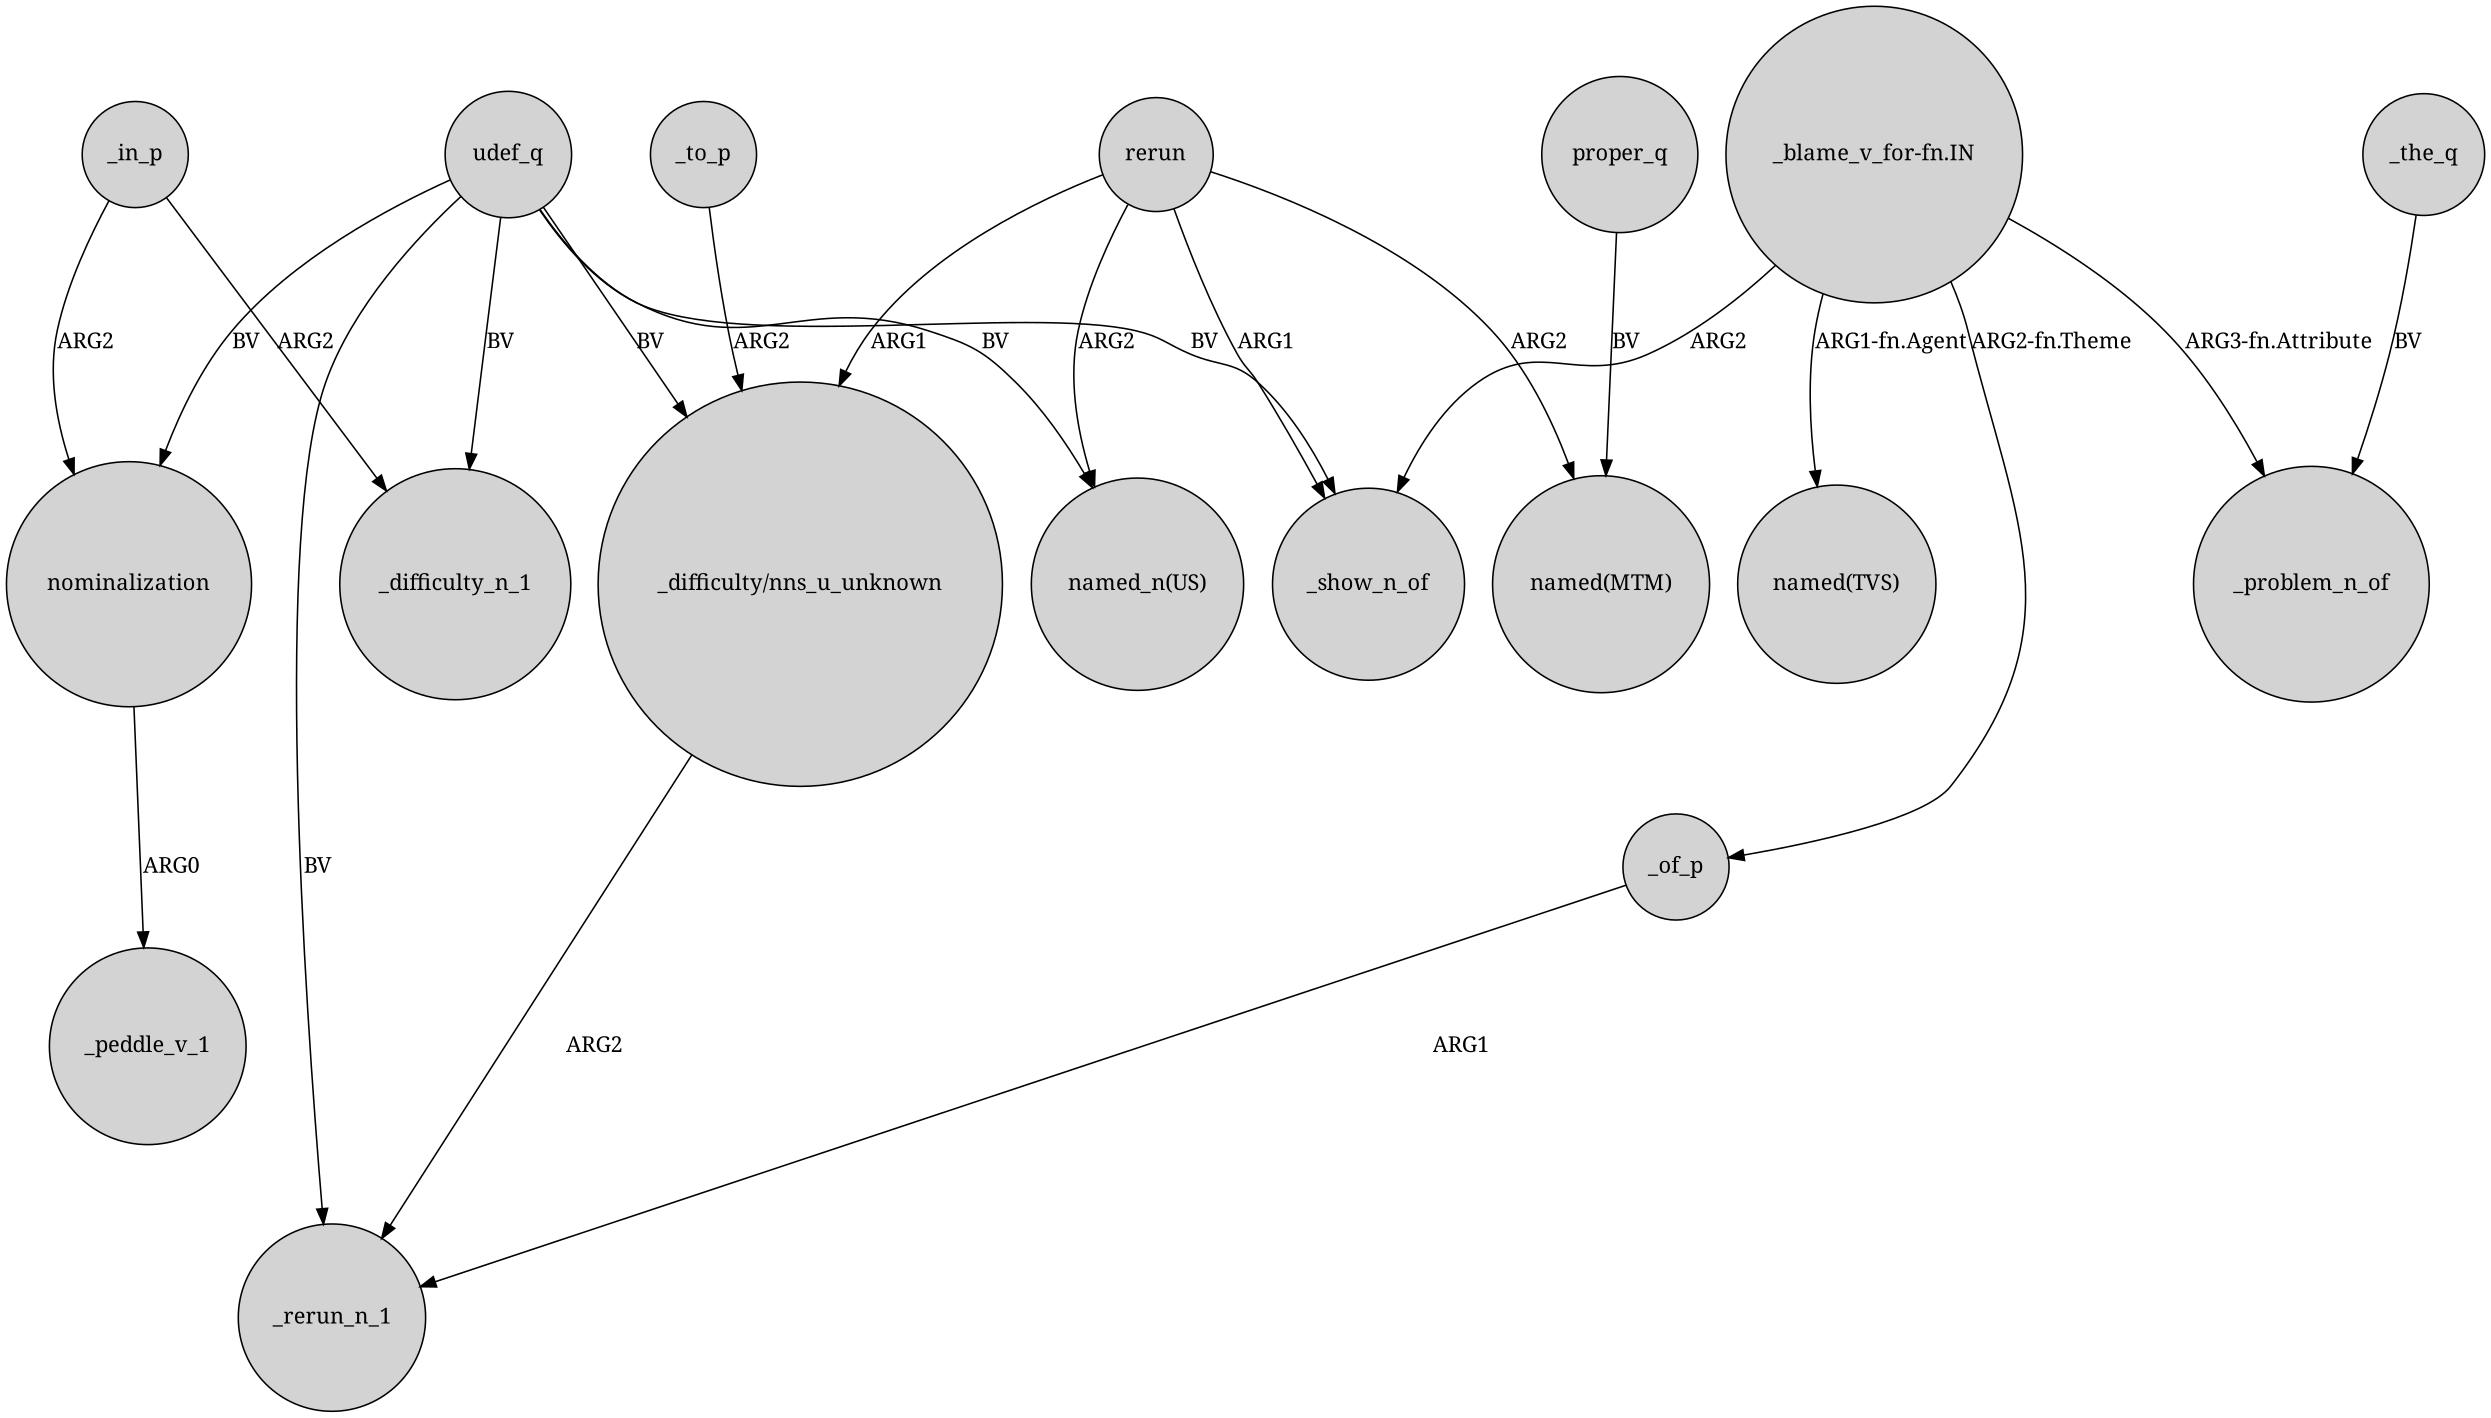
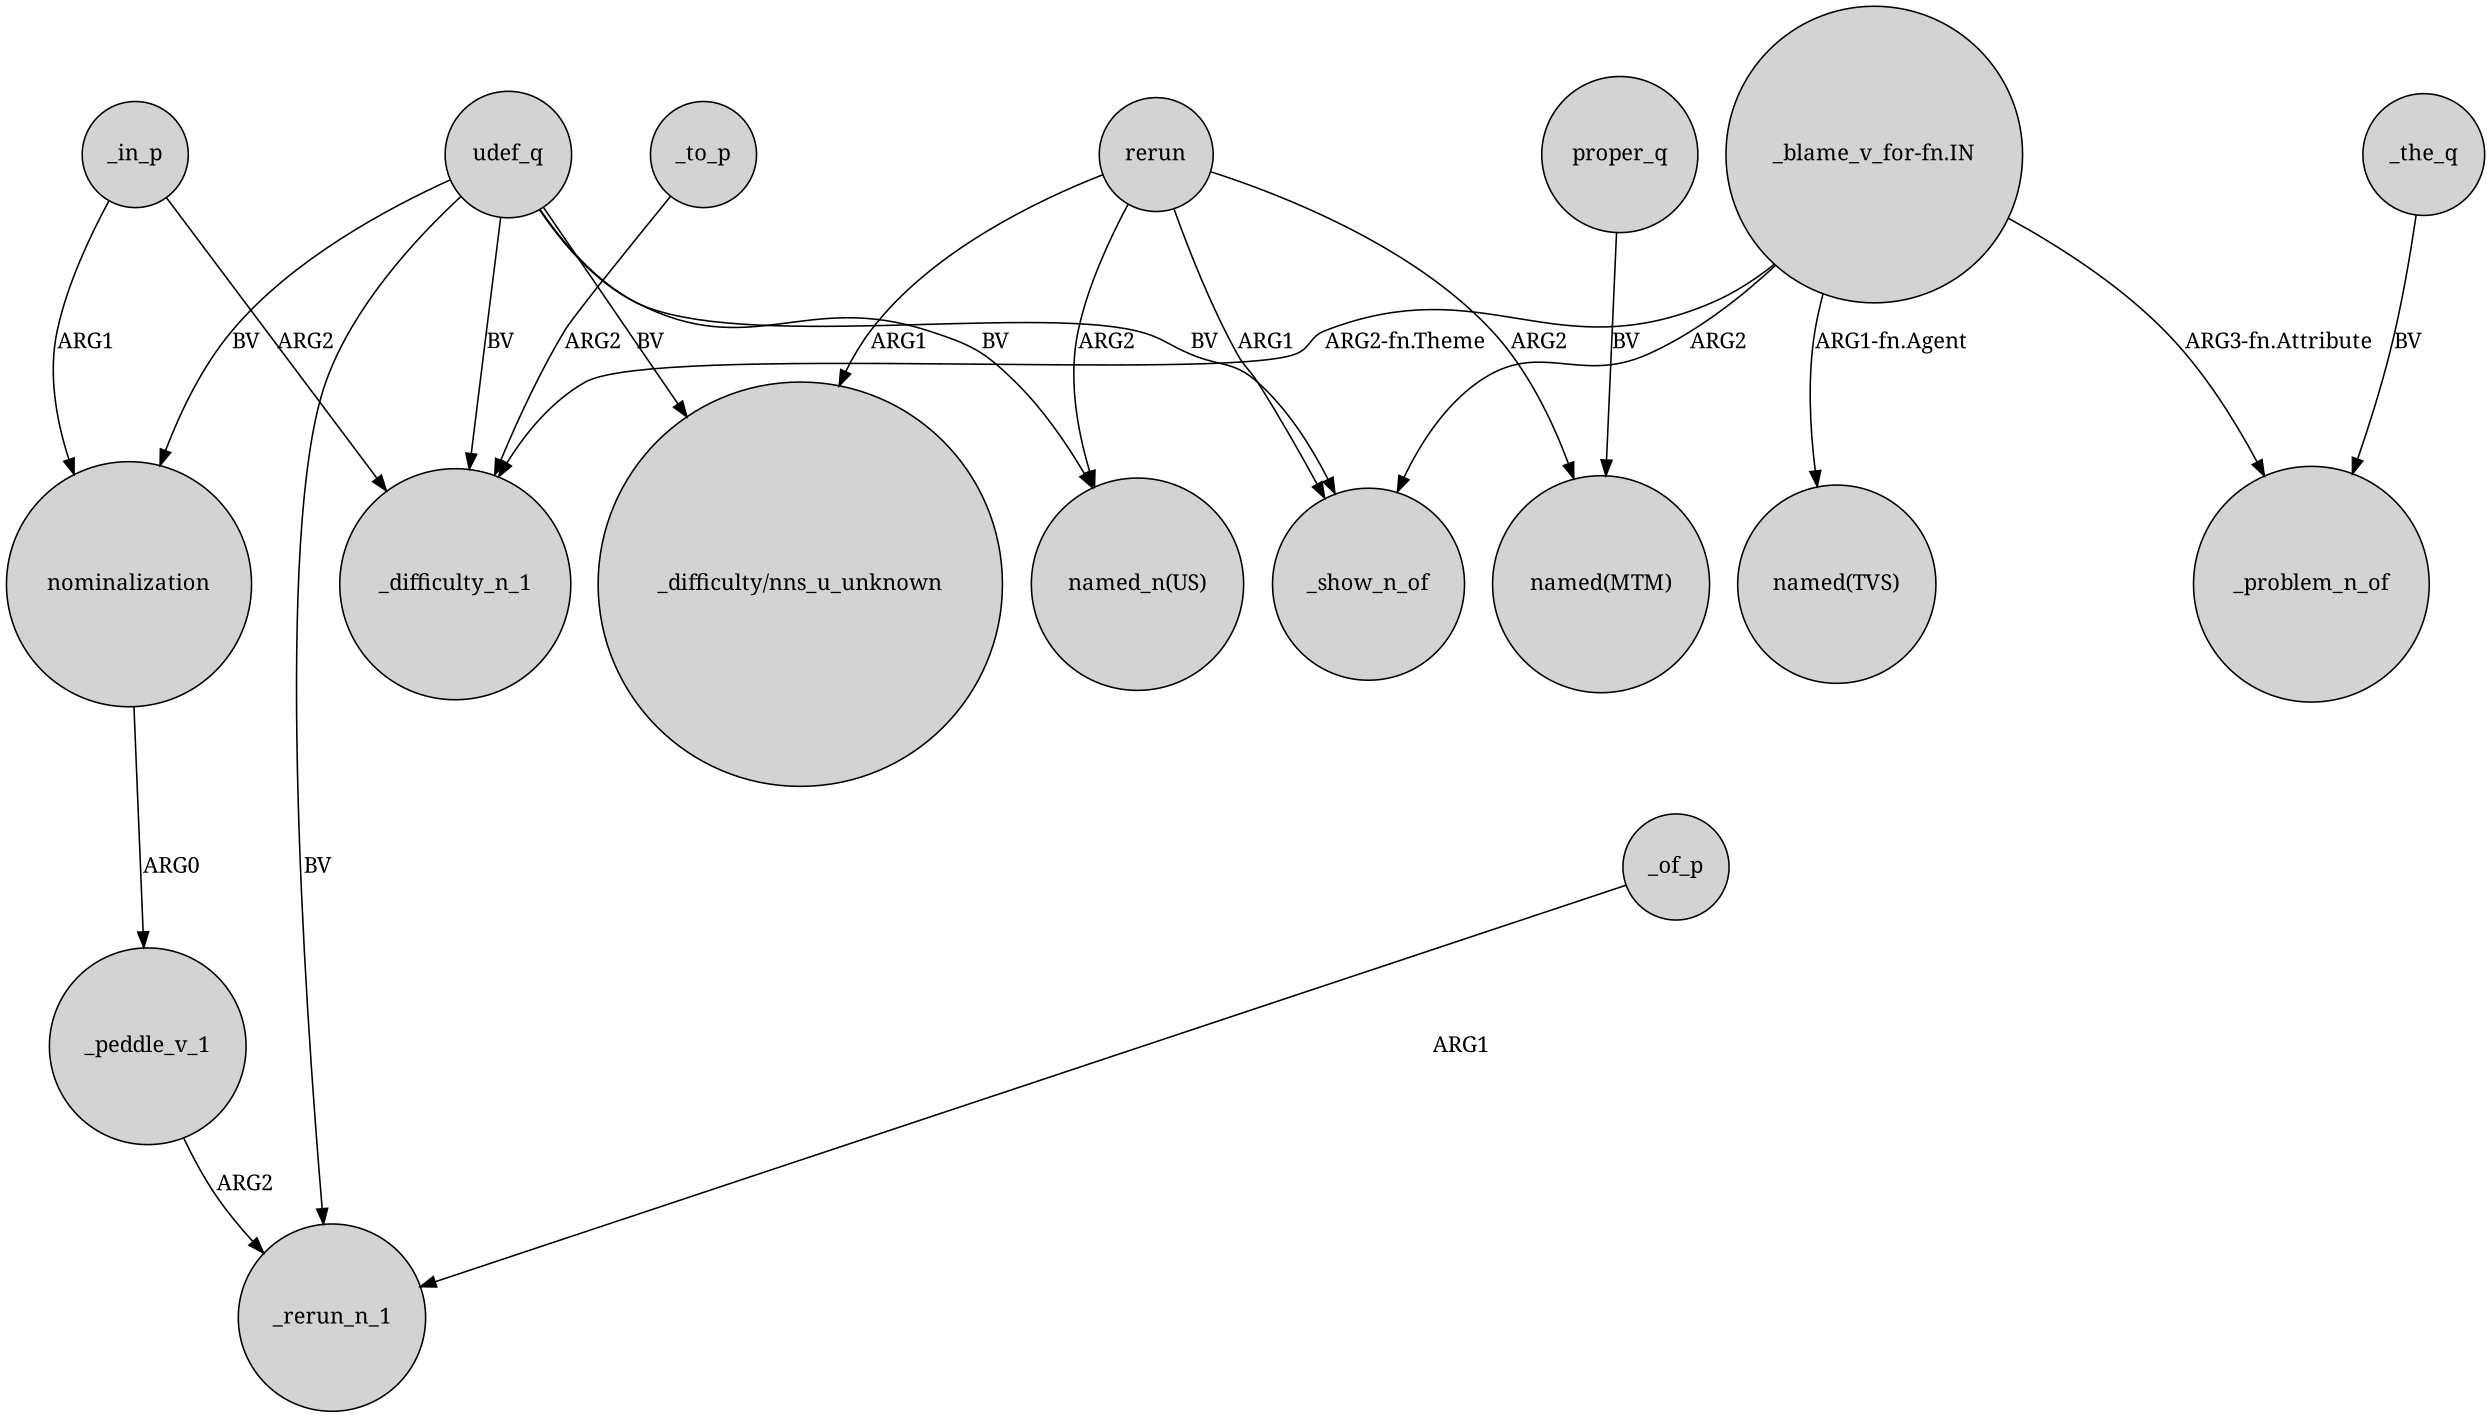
(721, 292) -> (572, 320)
(86, 342) -> (86, 342)
(2019, 648) -> (1136, 365)
(541, 990) -> (214, 1193)
